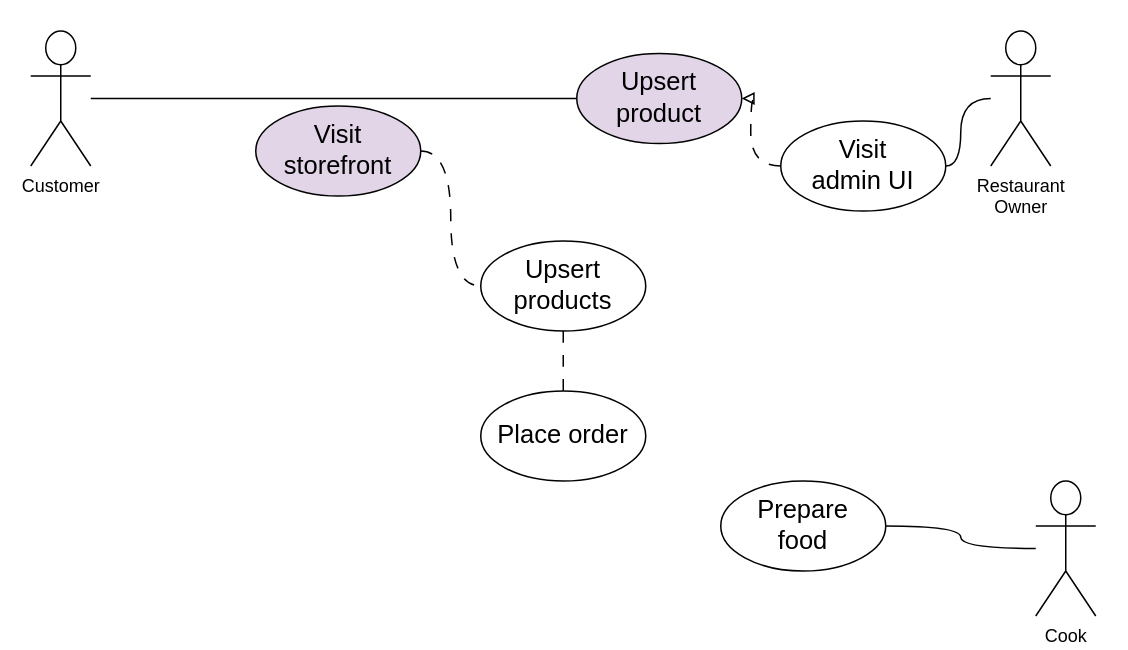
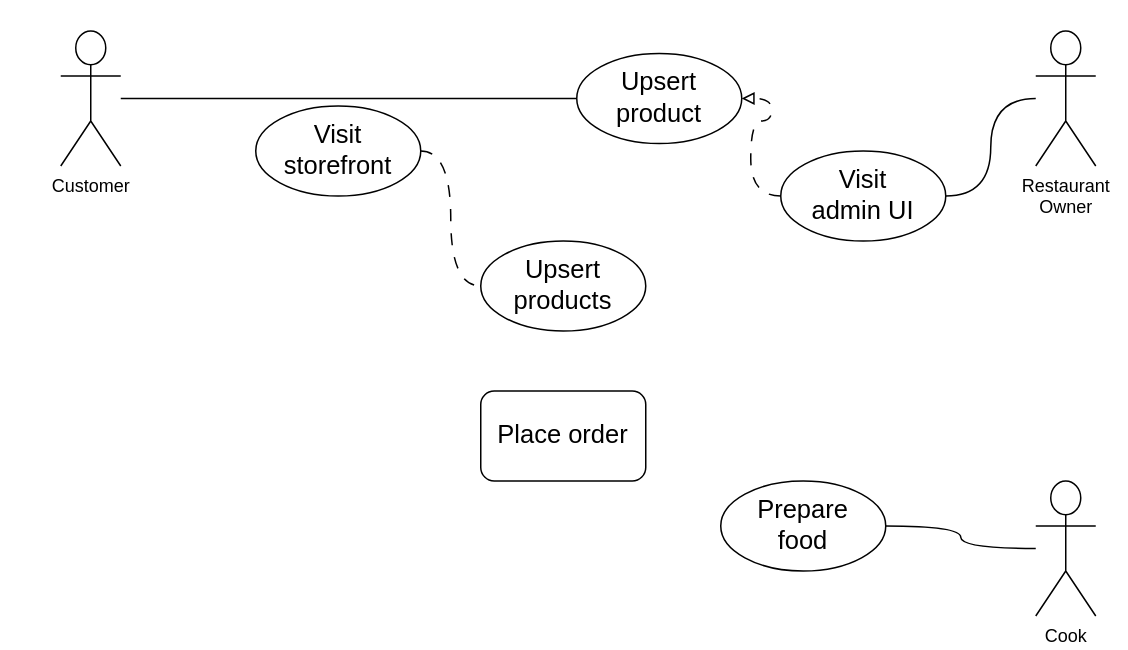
(61, 98) -> (91, 98)
(659, 98) -> (659, 98)
(1021, 98) -> (1066, 98)
(338, 151) -> (338, 151)
(863, 166) -> (863, 196)
(563, 361) -> none
(563, 436) -> (563, 436)
